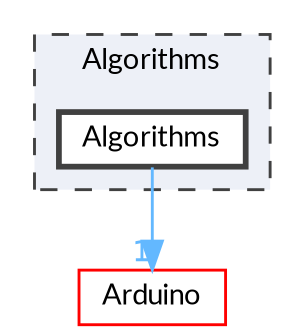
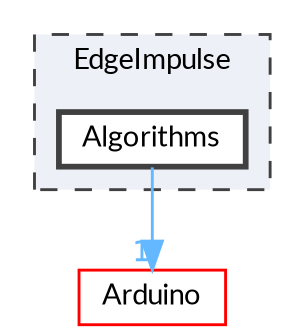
(152, 62) -> (152, 62)
